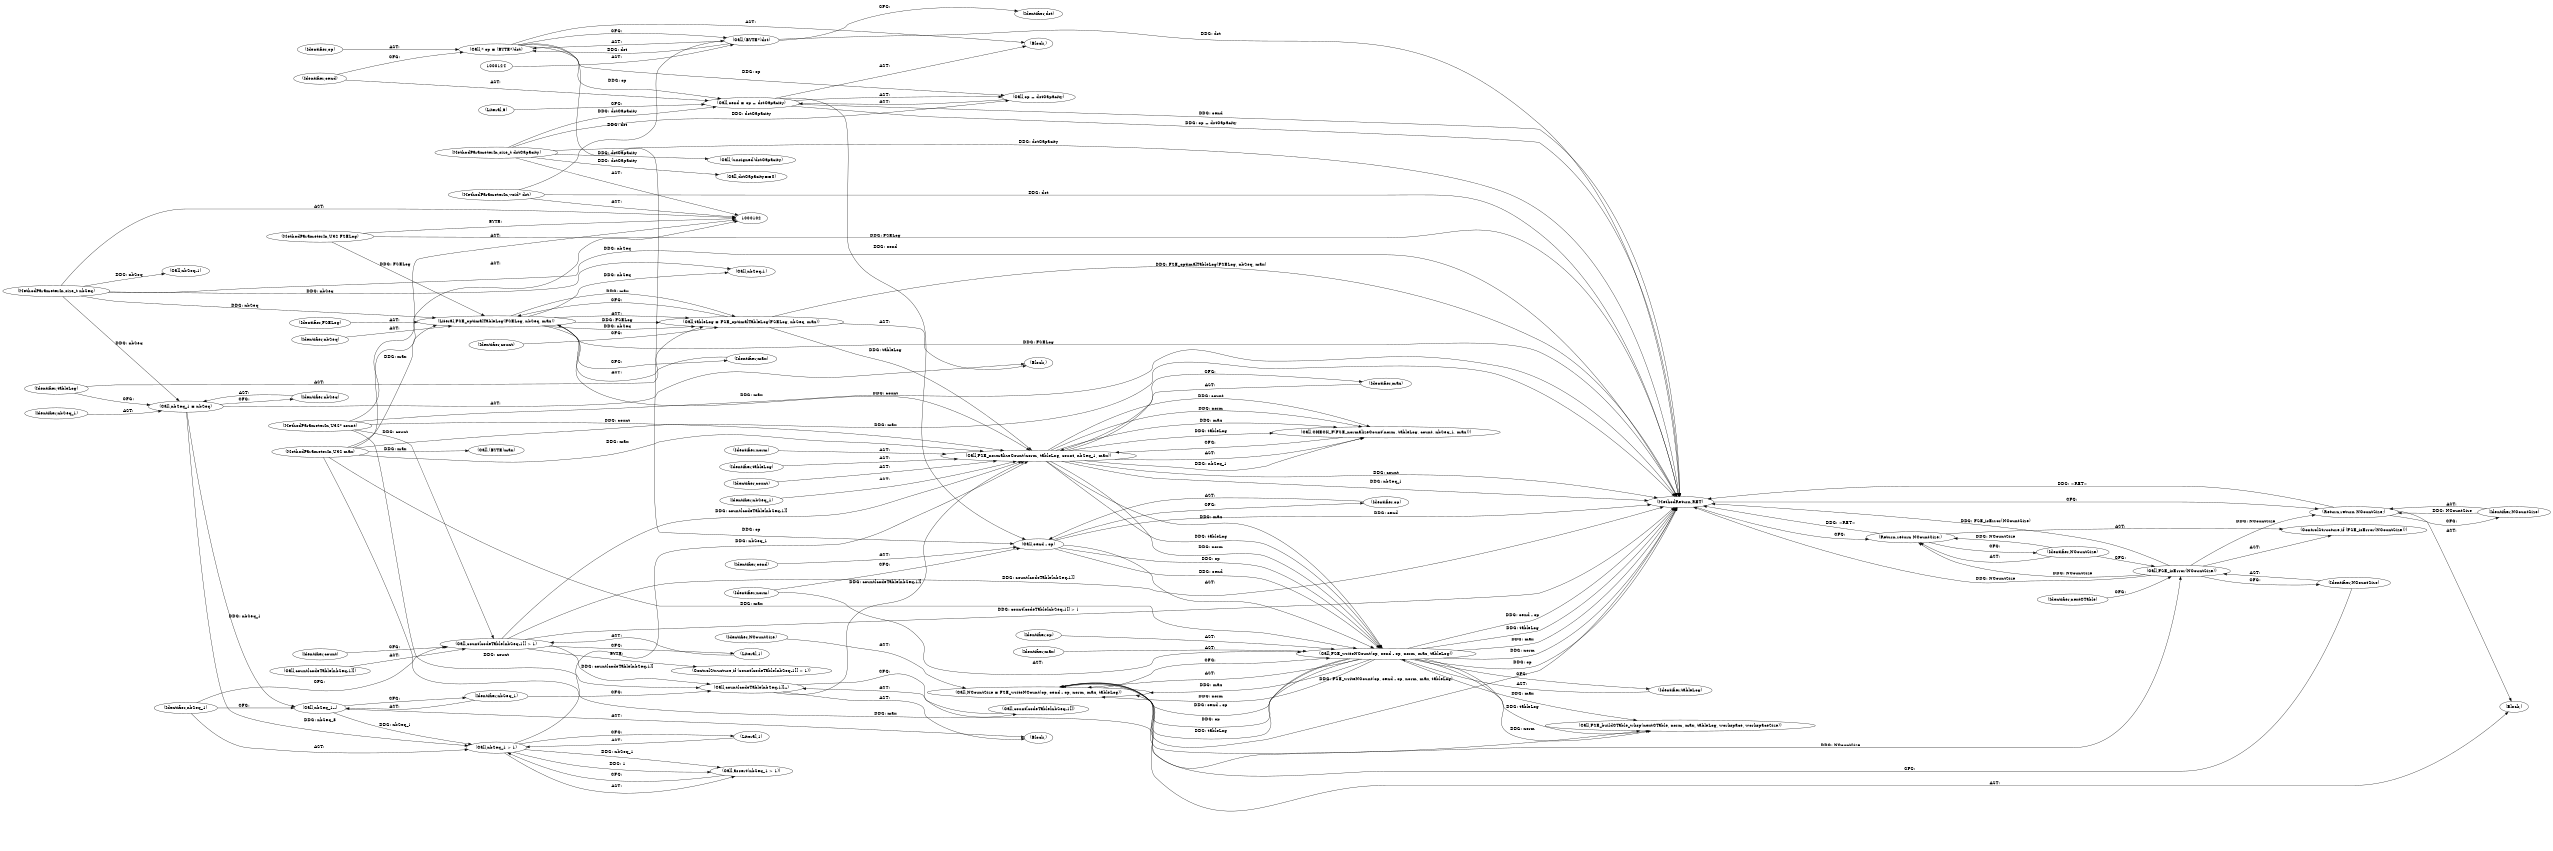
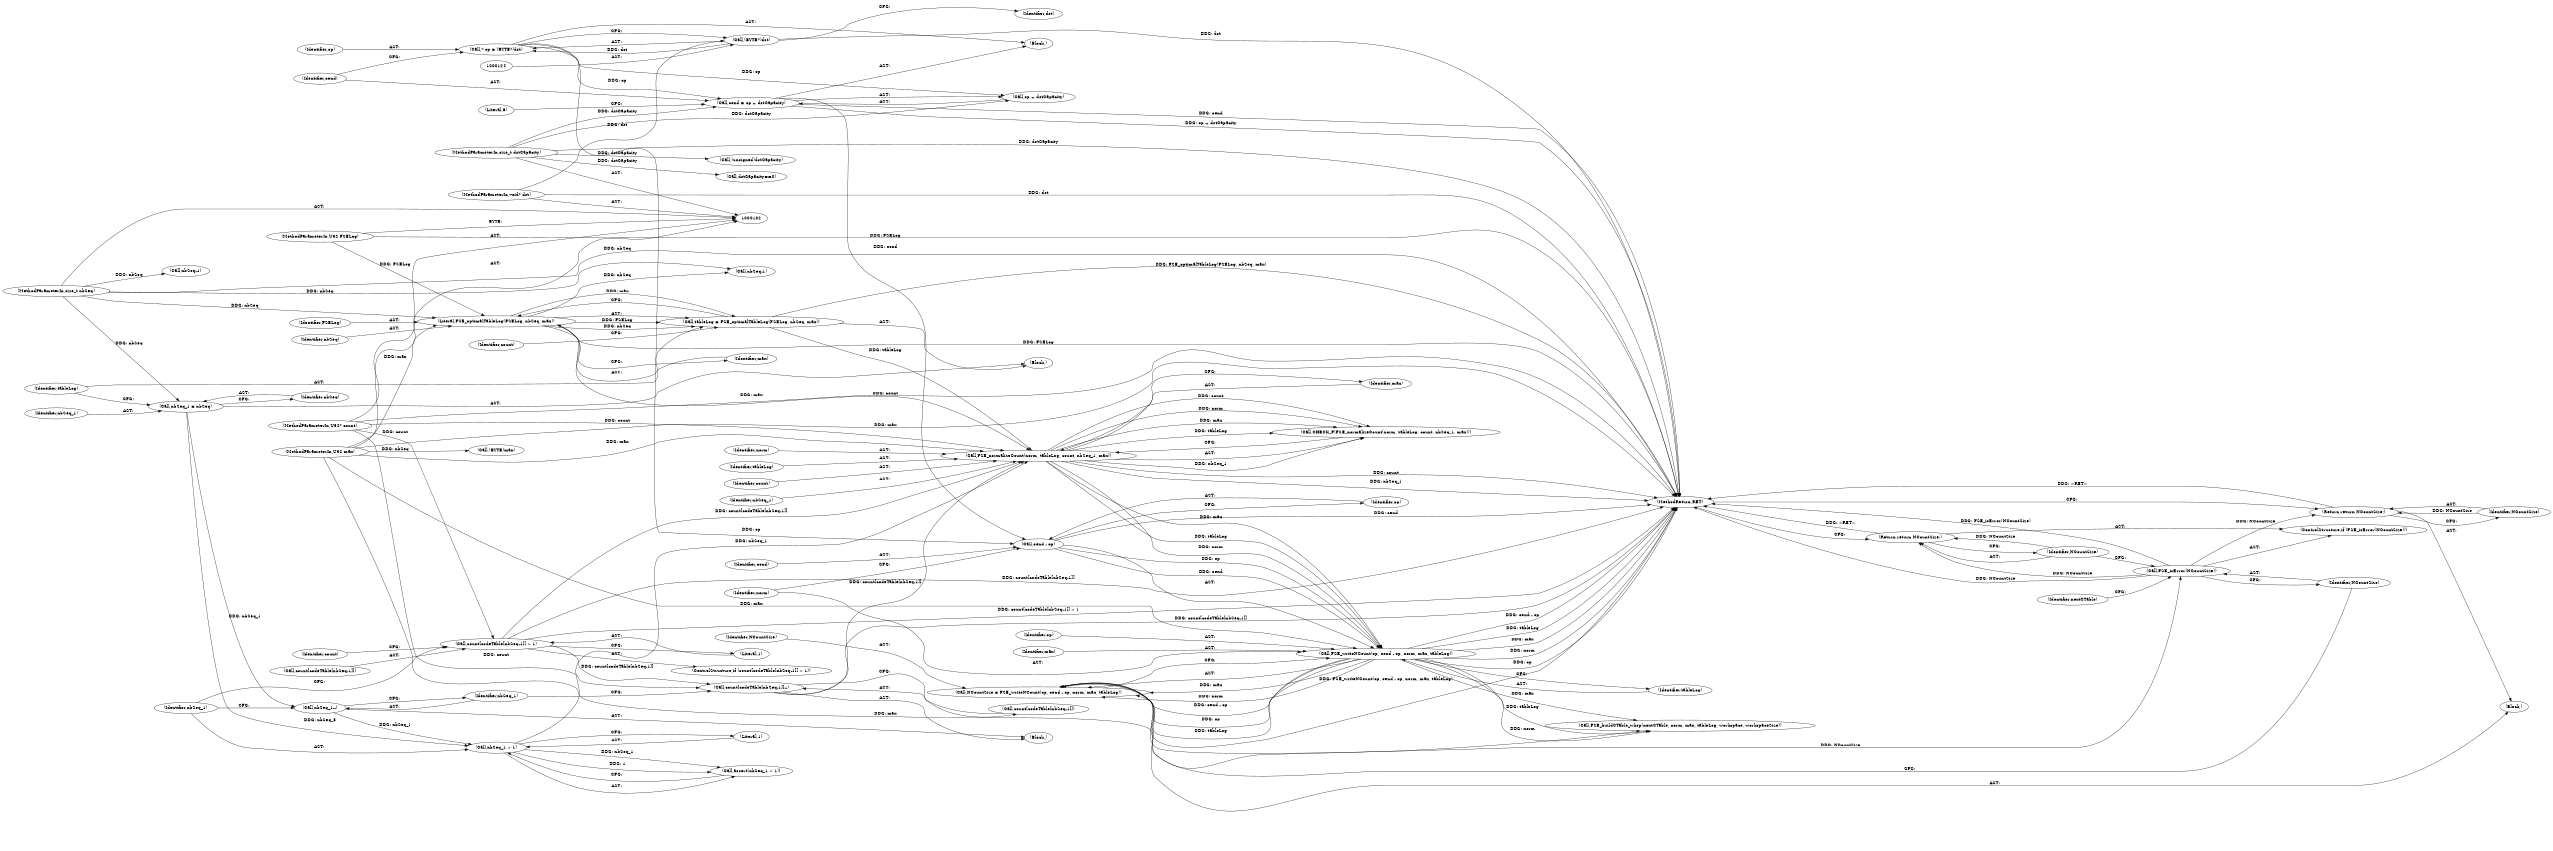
(395, 449) -> (395, 449)
none -> (1218, 621)
(617, 654) -> (617, 654)
